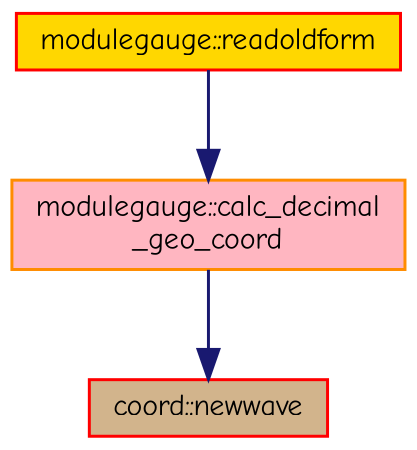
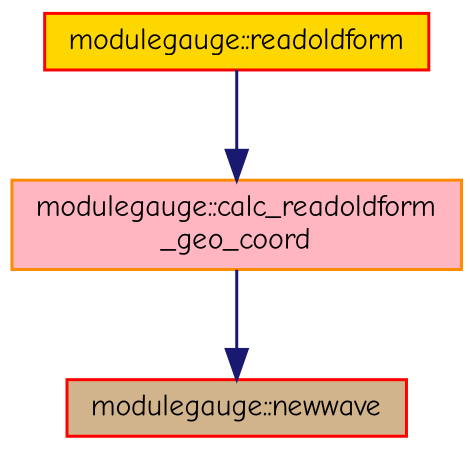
(208, 225) -> (237, 225)
(208, 408) -> (237, 408)
